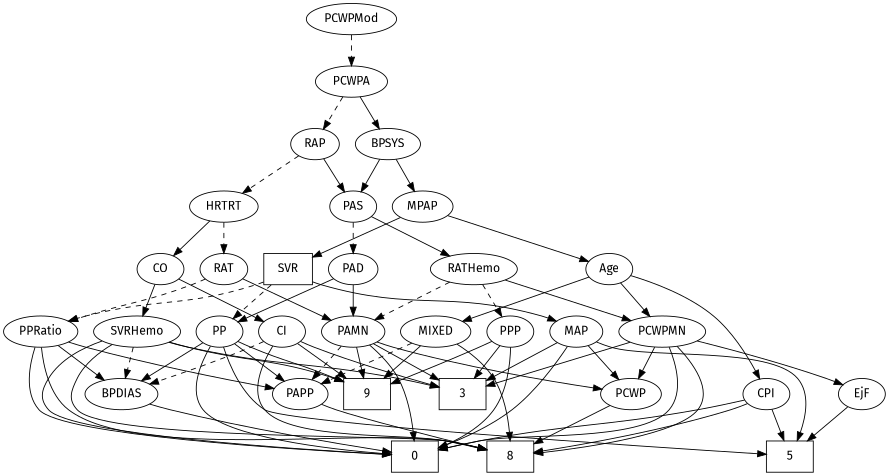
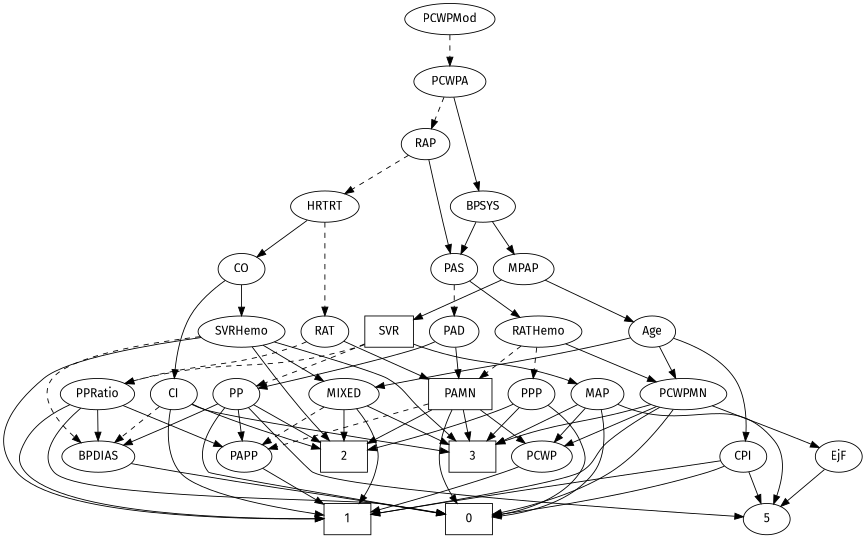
(353, 332) -> (460, 394)
(367, 394) -> (344, 457)
none -> (399, 421)
(164, 436) -> (282, 356)
(510, 457) -> (347, 519)
(790, 457) -> (767, 519)
